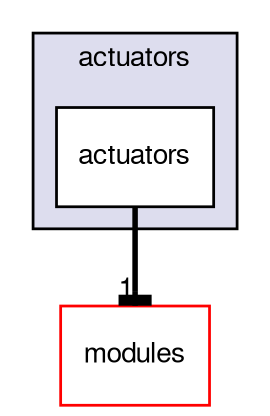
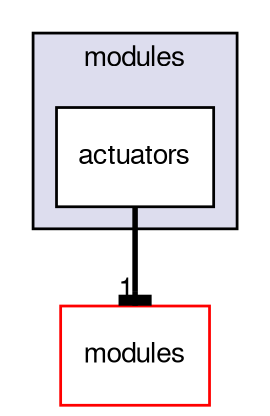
(135, 59) -> (135, 59)
